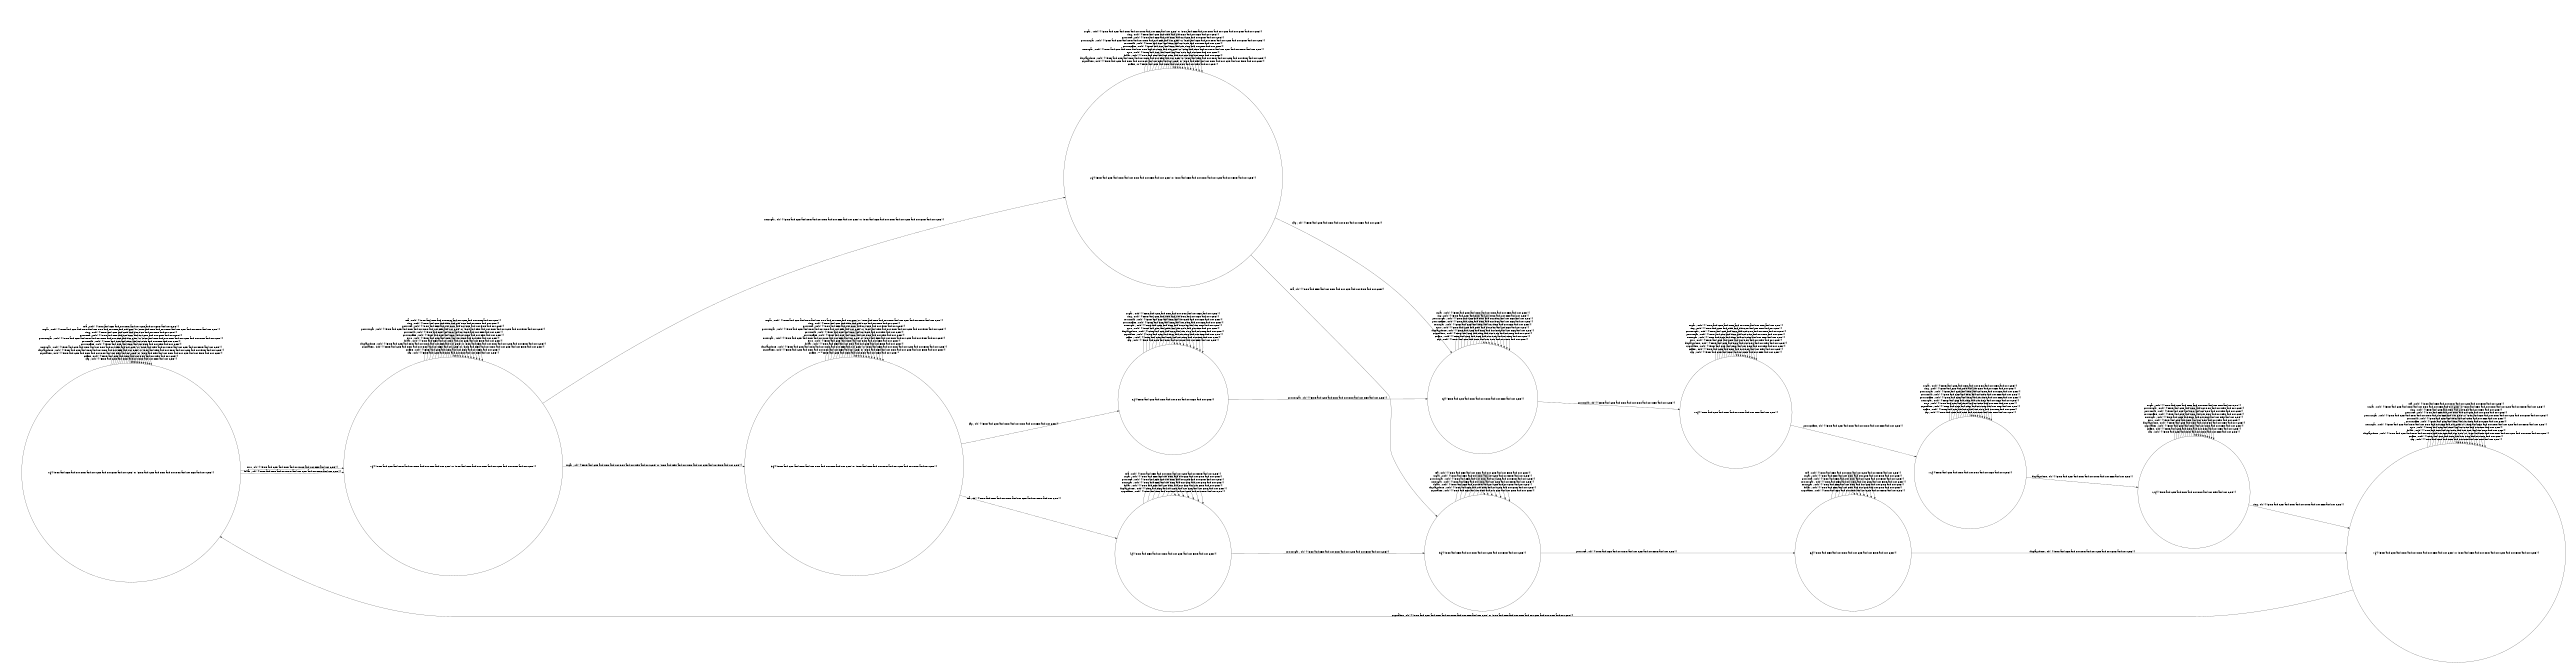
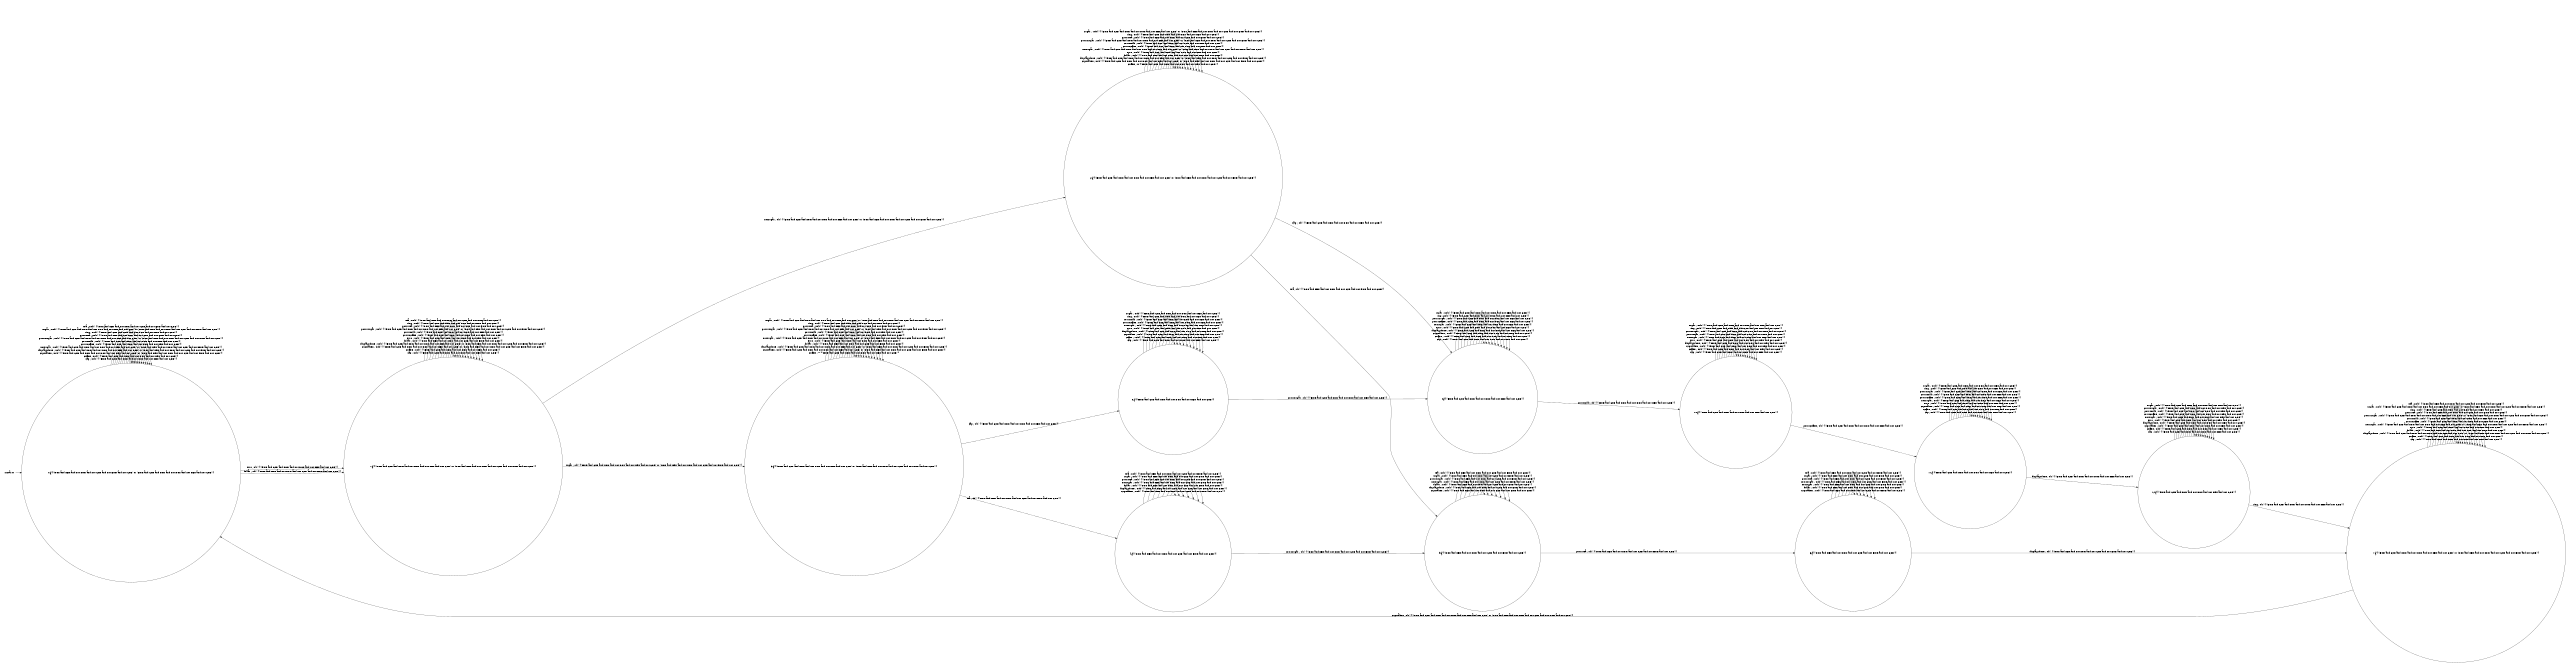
none -> (10, 473)
